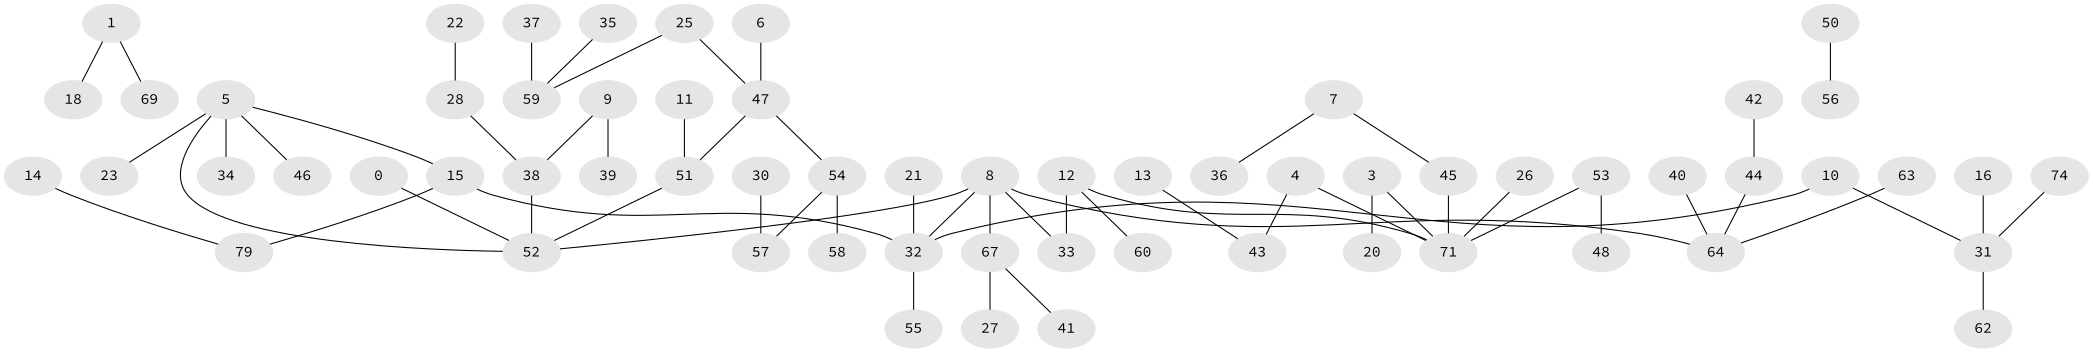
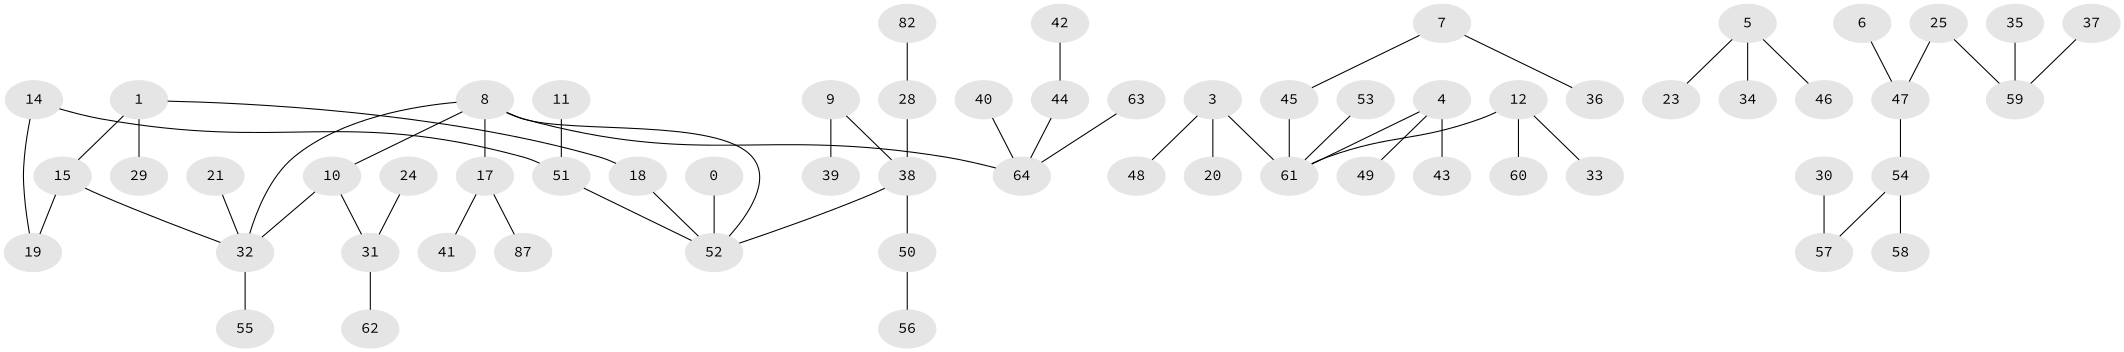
(455, 23) -> (907, 23)
(150, 100) -> (139, 176)
(344, 132) -> (101, 138)
(723, 138) -> (300, 132)
(1143, 176) -> none
none -> (1366, 176)
(1525, 176) -> none
(1983, 176) -> none
(2060, 176) -> (409, 176)
(1026, 212) -> (400, 142)
none -> (907, 214)
(1601, 214) -> (1175, 138)
(276, 232) -> (676, 214)
(244, 253) -> (33, 253)
(990, 253) -> (485, 176)
(1448, 253) -> (1289, 176)
(990, 329) -> (523, 253)
